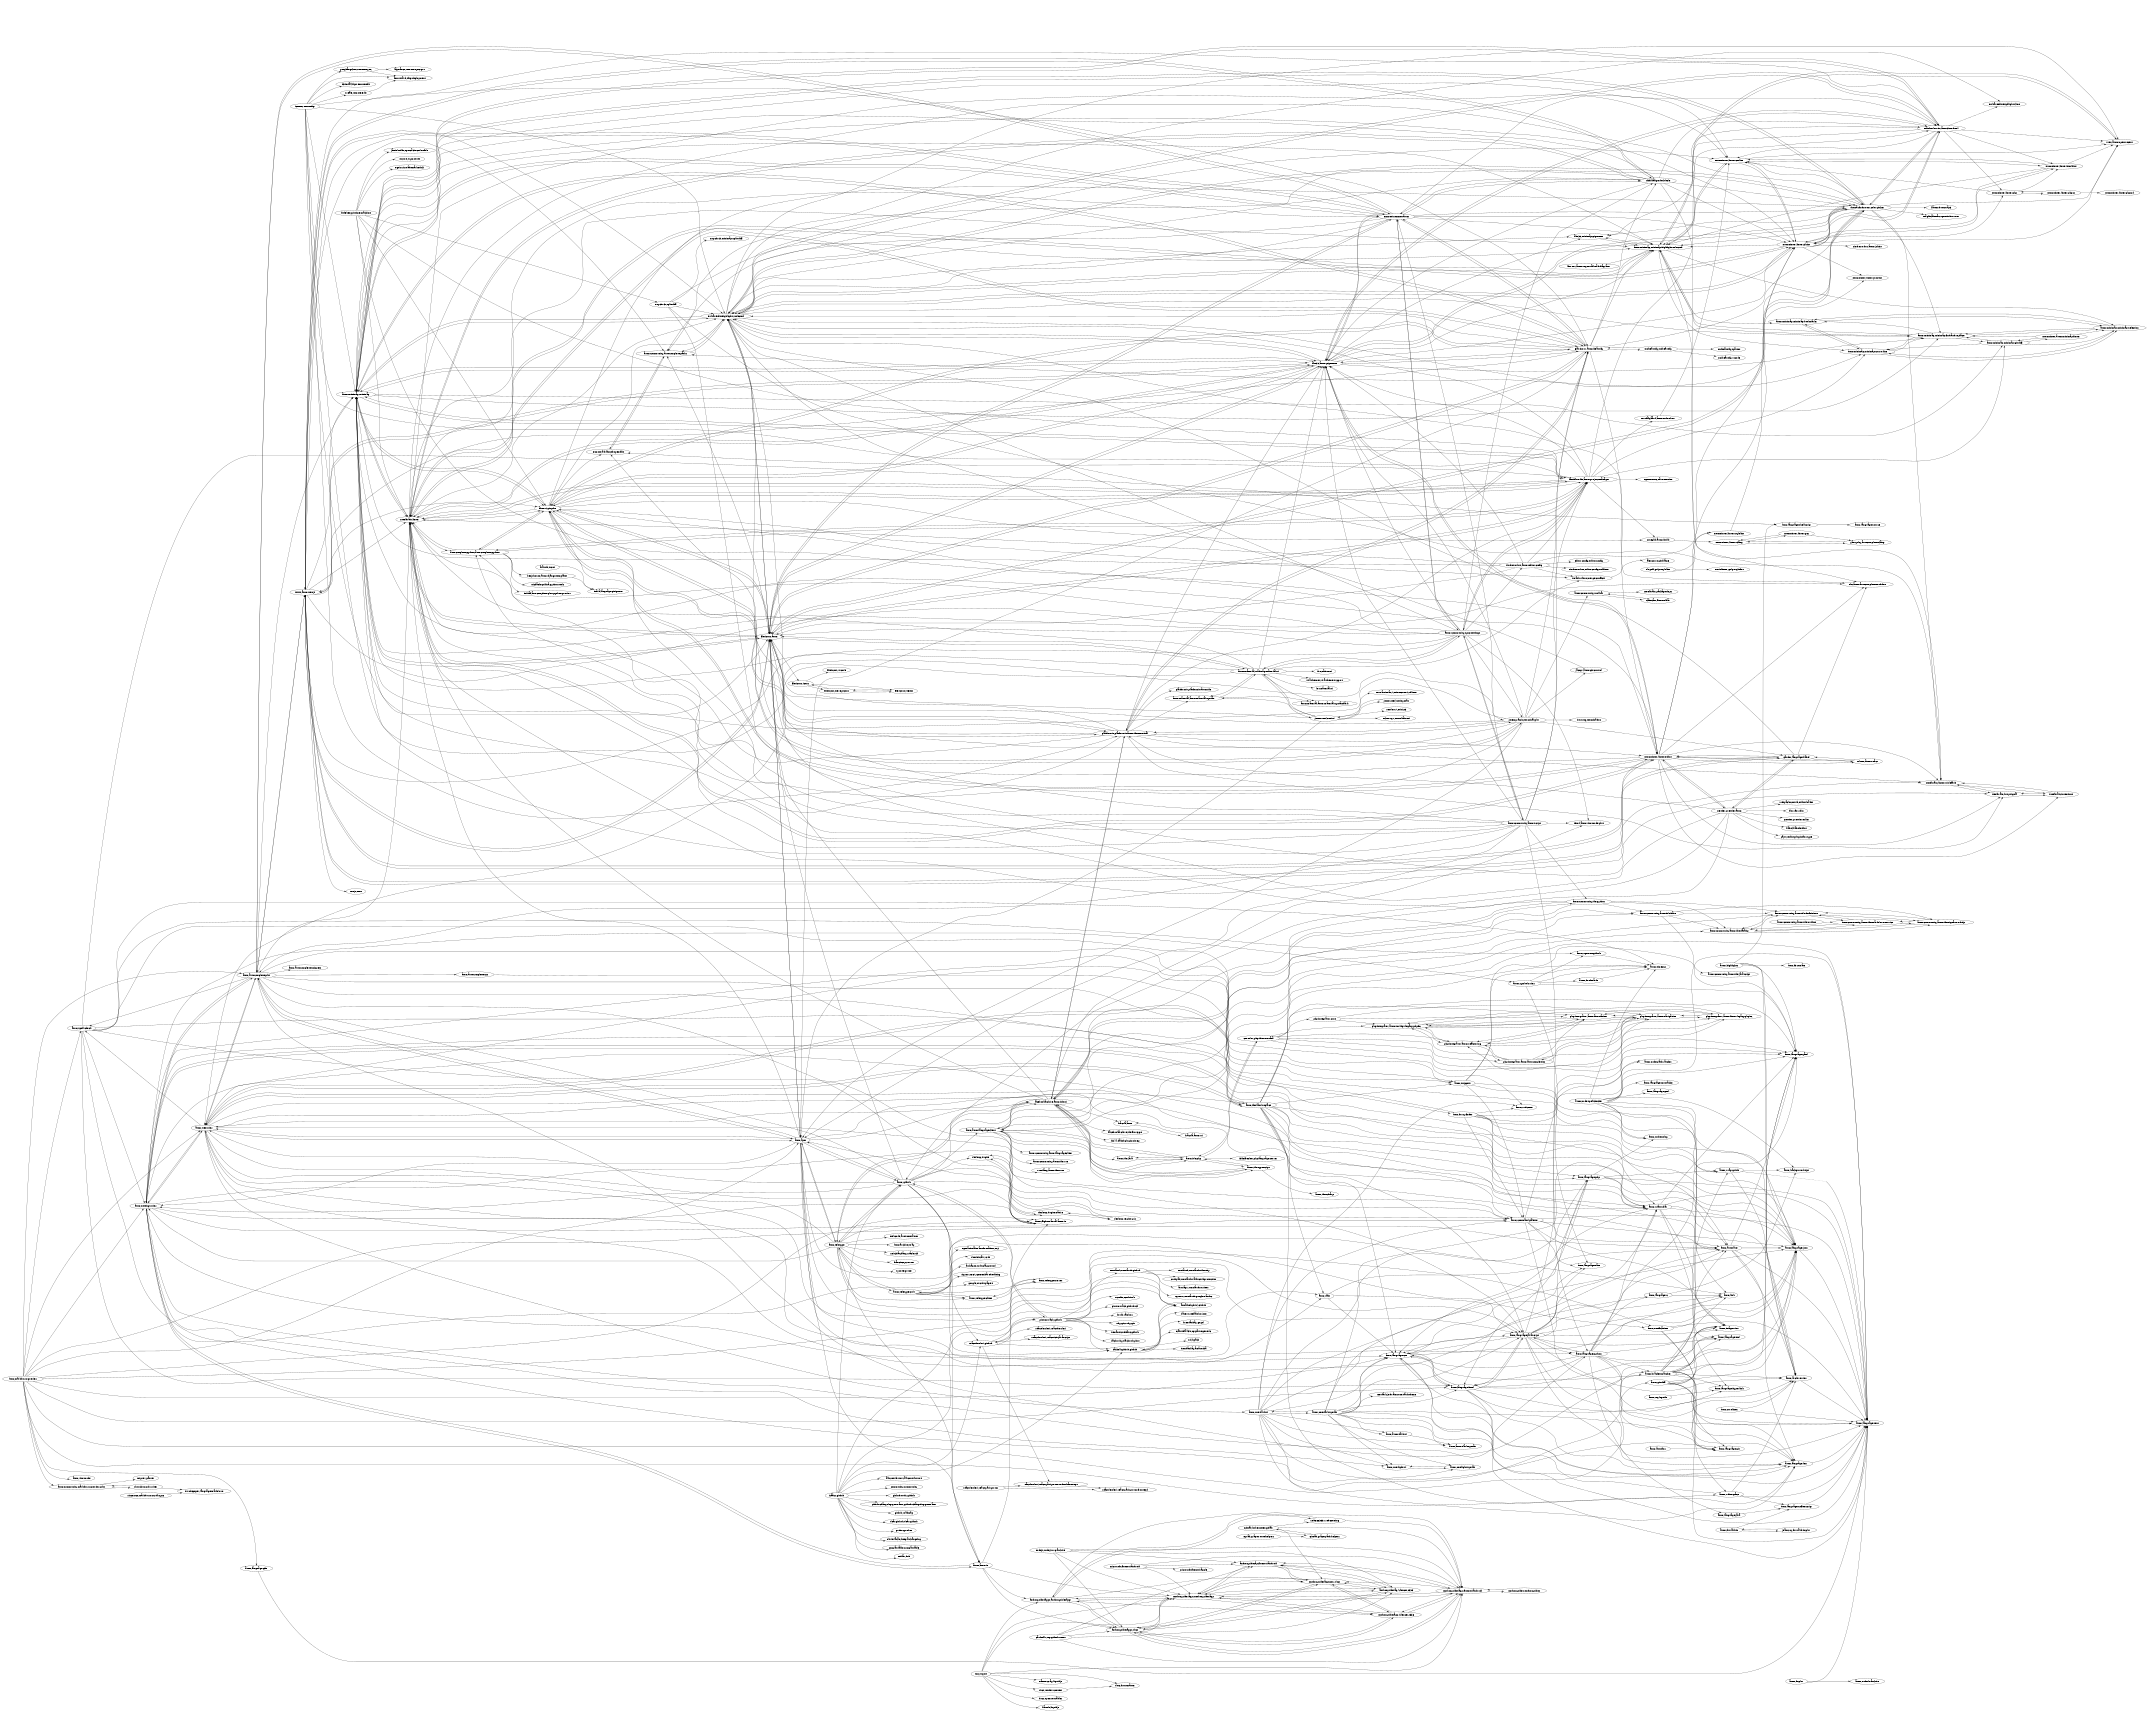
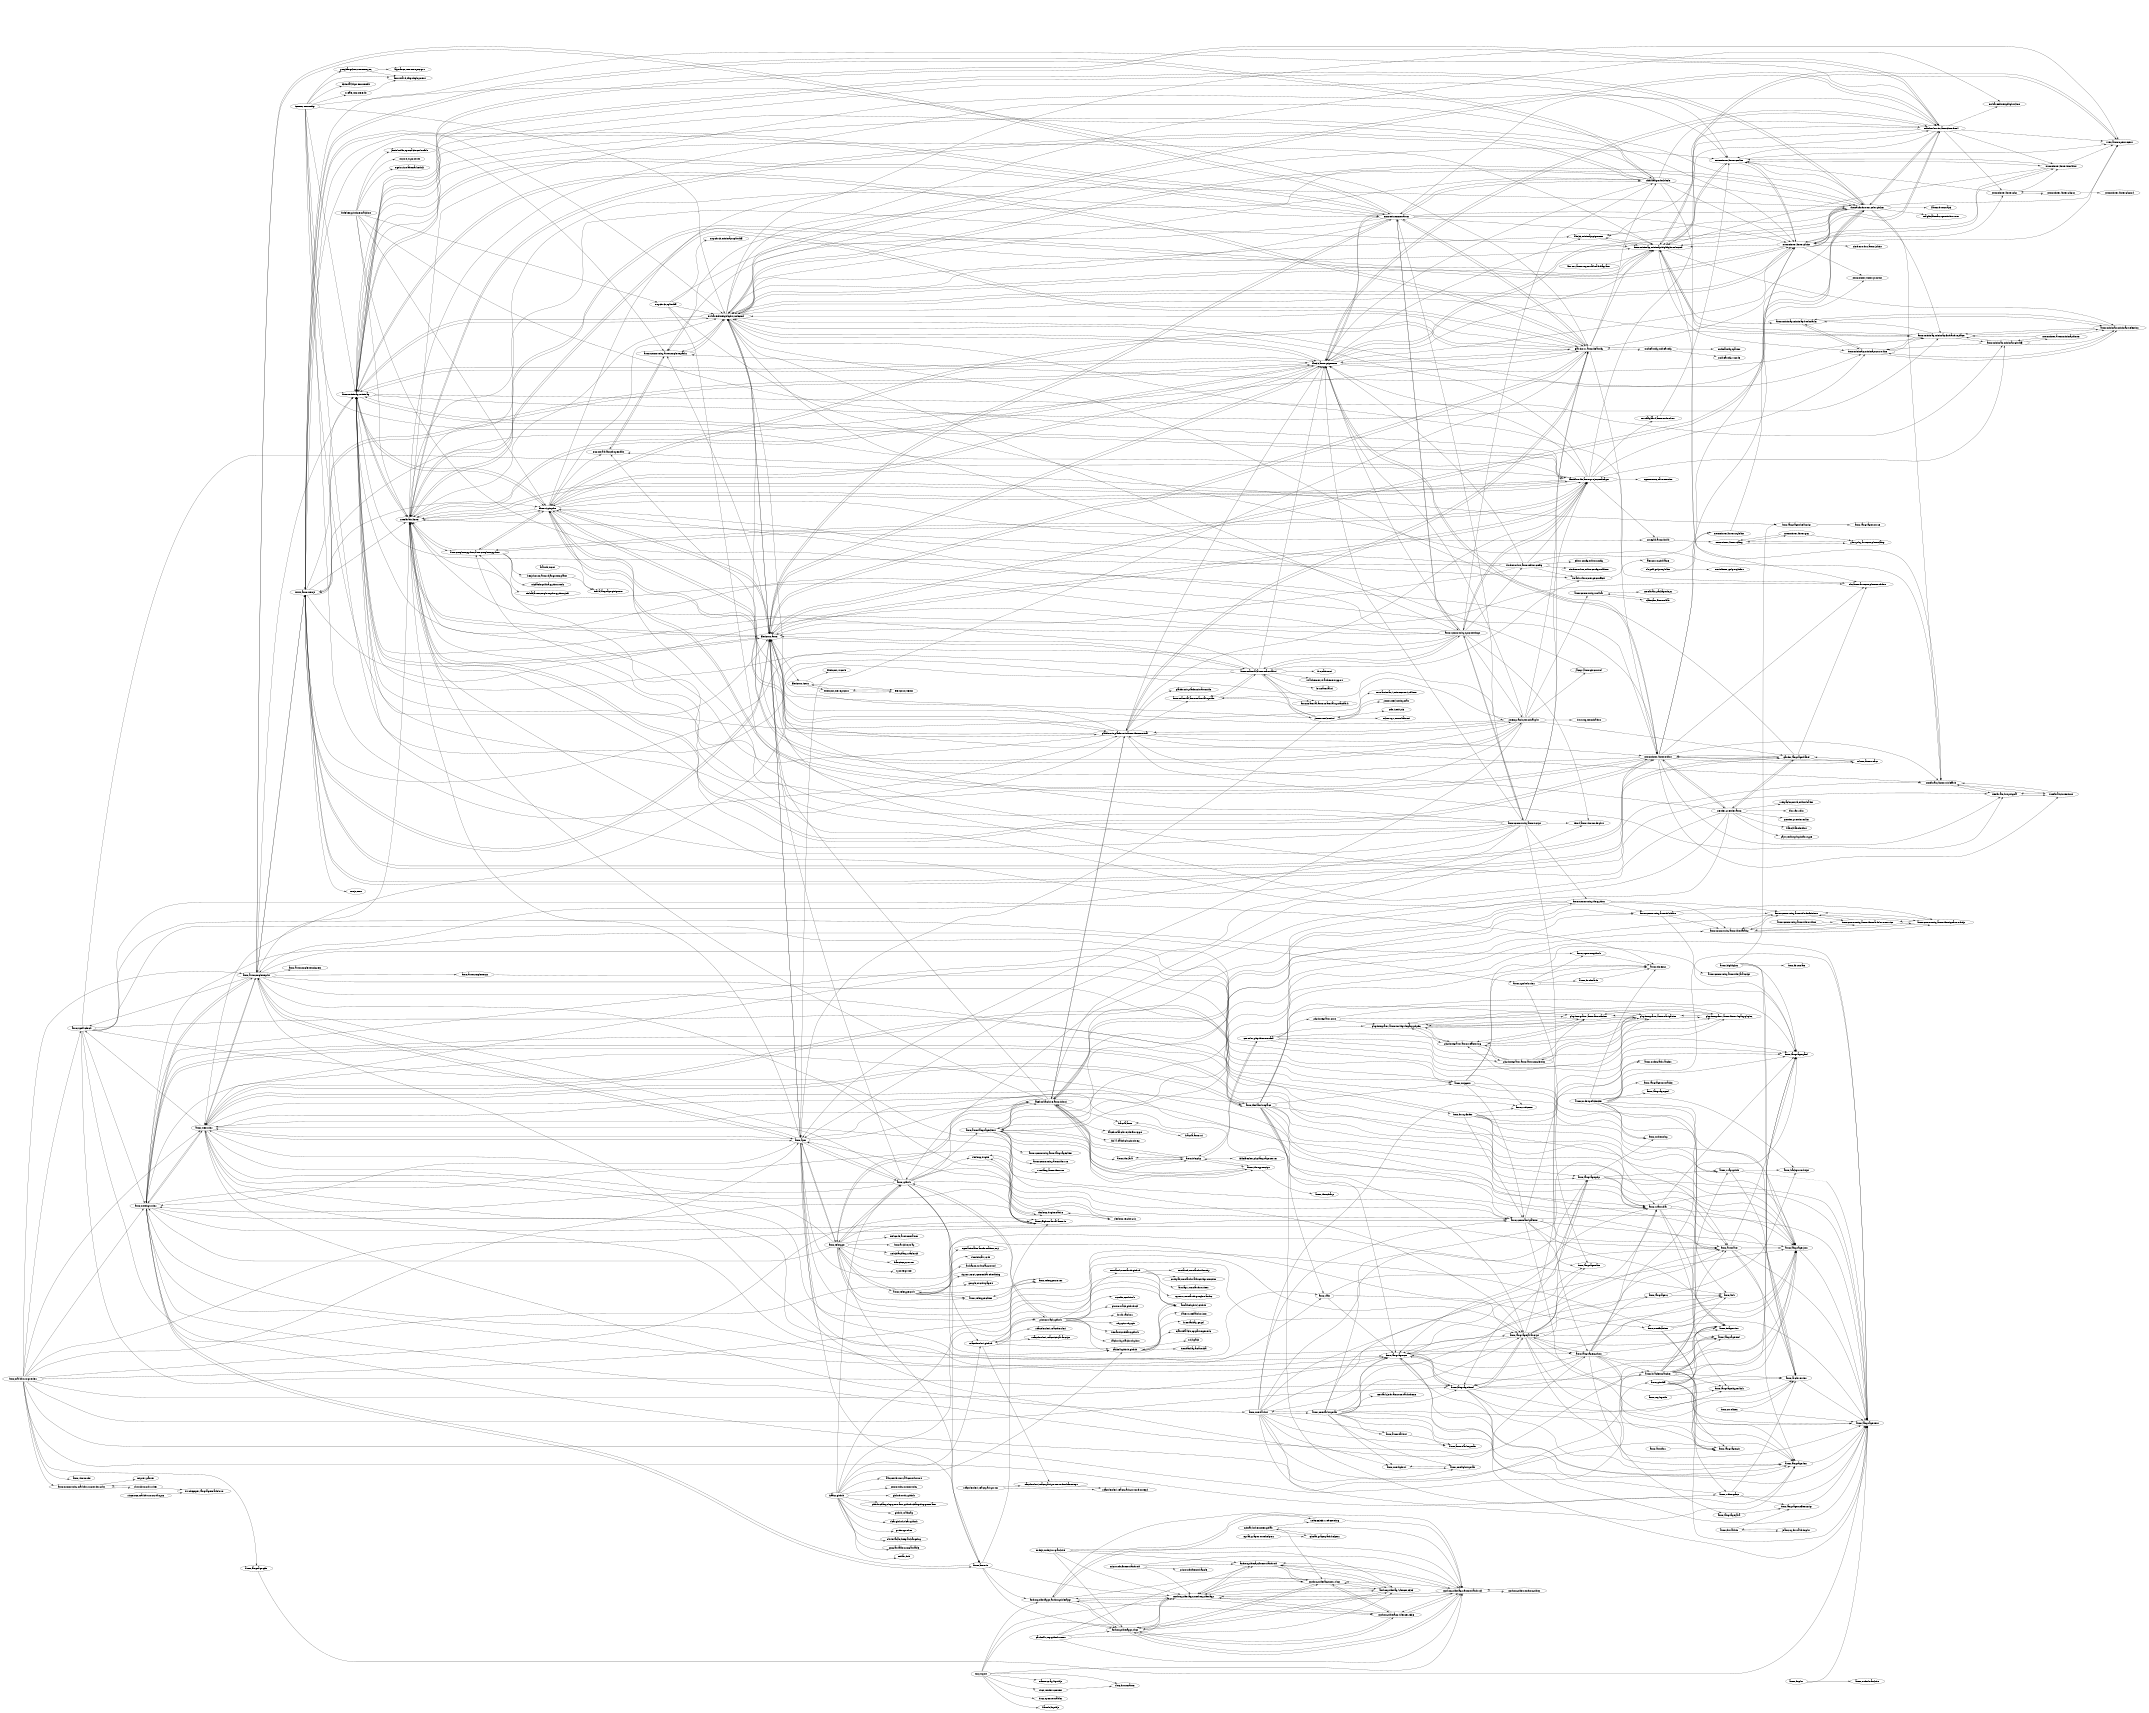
(548, 593) -> (548, 593)
(1258, 671) -> (1258, 671)
(1396, 710) -> (1396, 710)
(719, 1391) -> (766, 1358)
